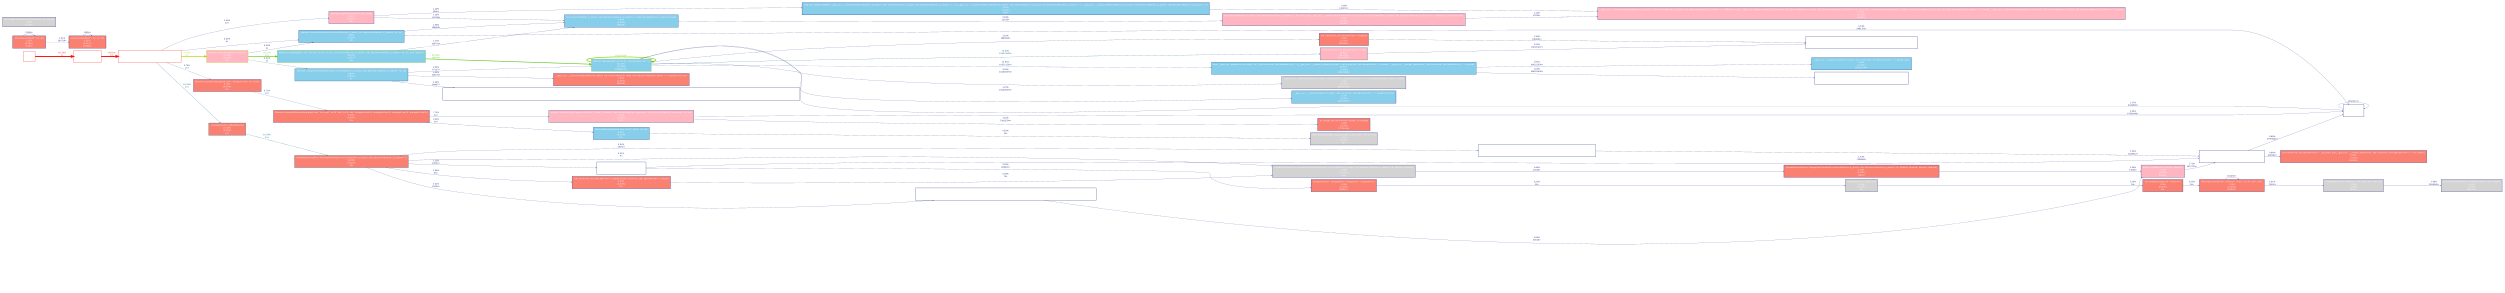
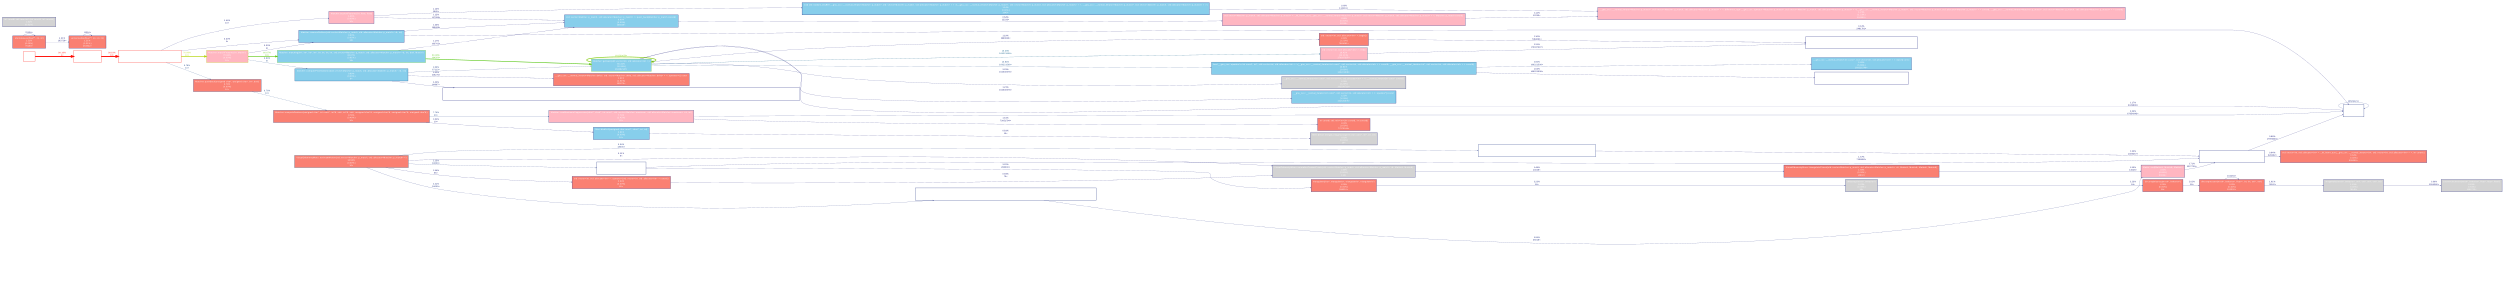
(227, 129) -> none
